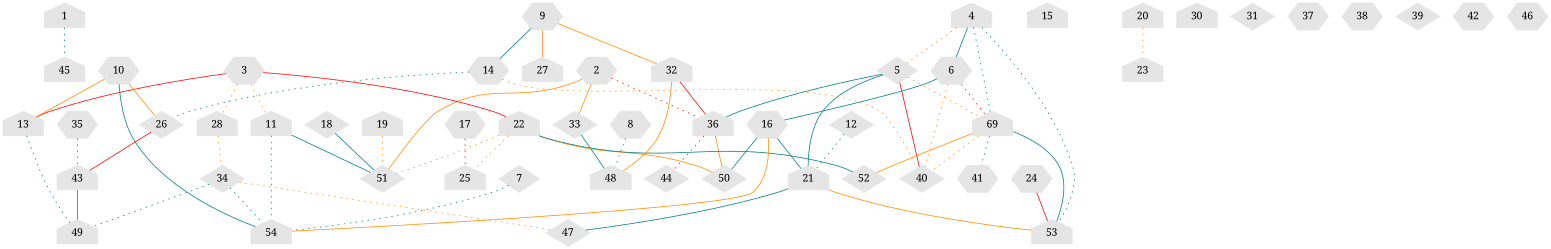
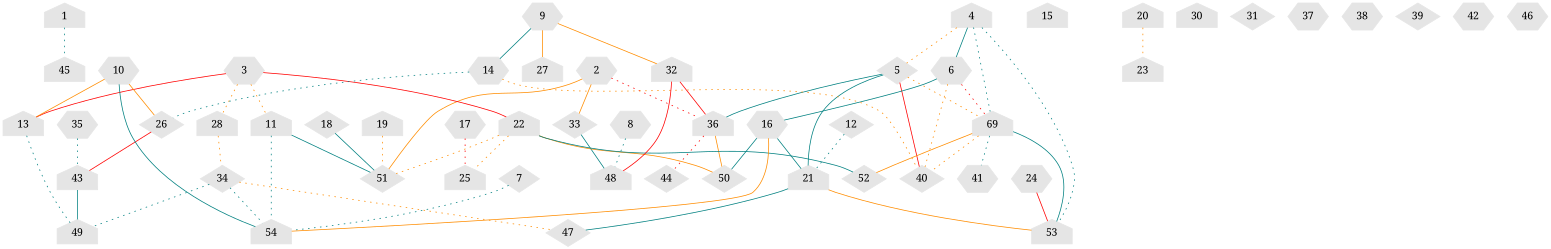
(660, 133) -> (660, 133)
